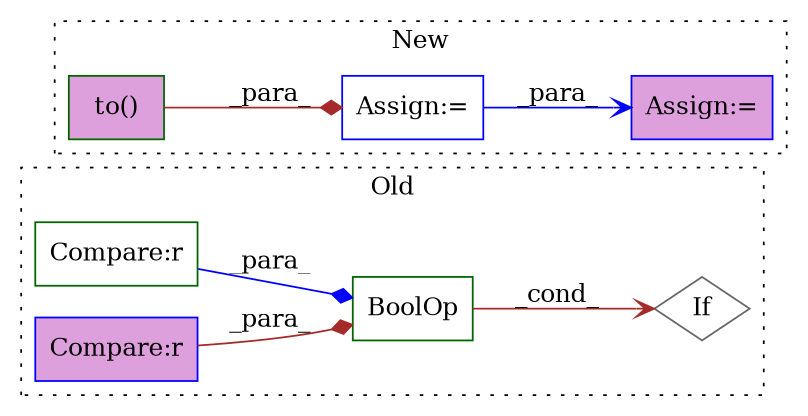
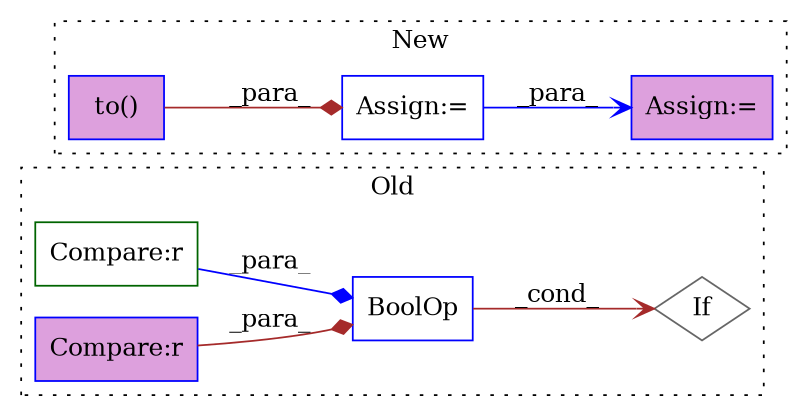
(116, 108) -> (116, 108)
(413, 309) -> (413, 309)
